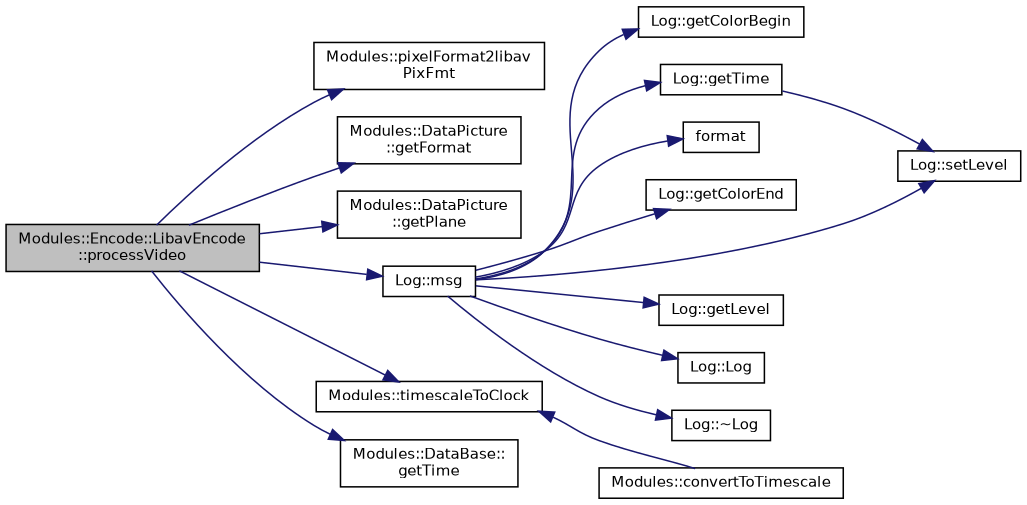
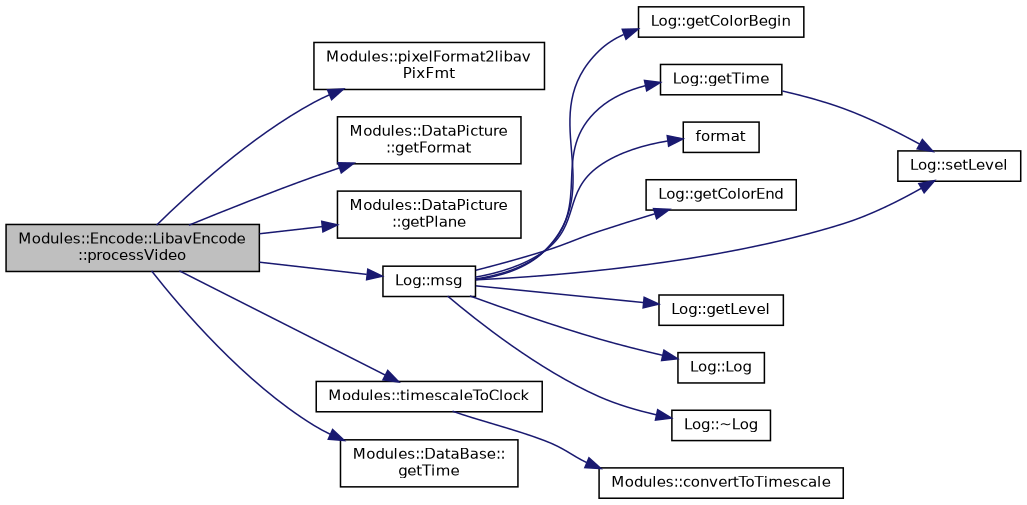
(622, 448) -> (521, 433)
